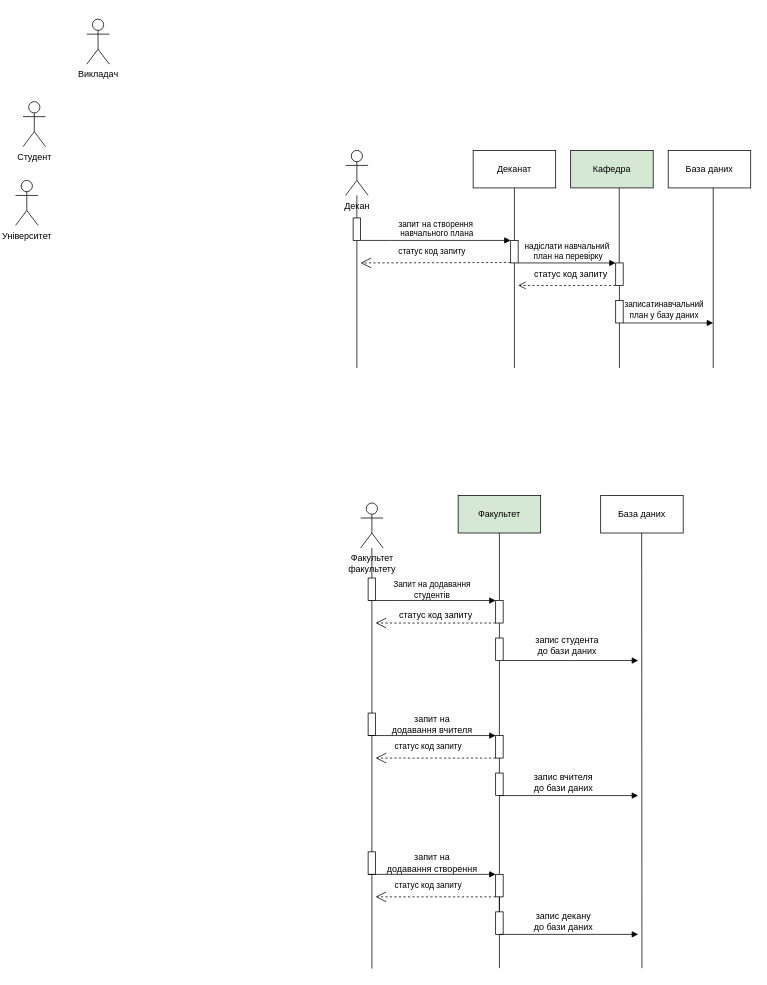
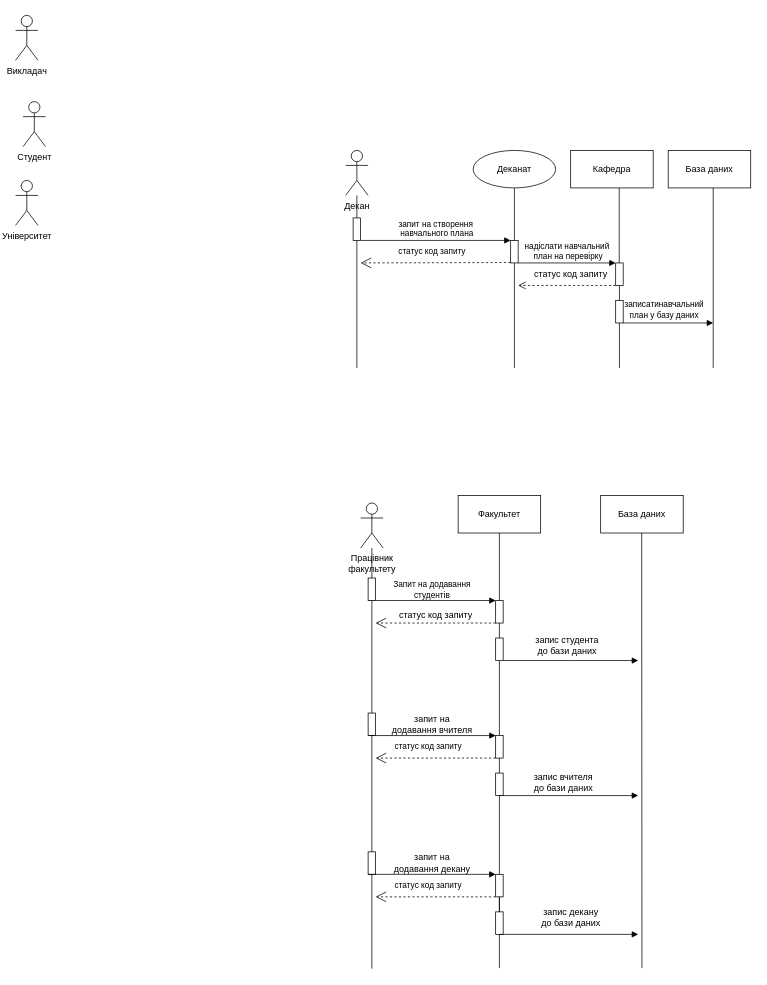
(98, 42) -> (27, 38)
(514, 169) -> (514, 169)
(612, 169) -> (612, 169)
(499, 514) -> (499, 514)
(372, 564) -> (372, 564)
(432, 863) -> (432, 863)
(563, 921) -> (570, 918)
